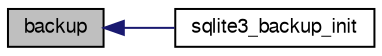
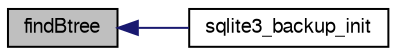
(56, 28) -> (63, 28)
